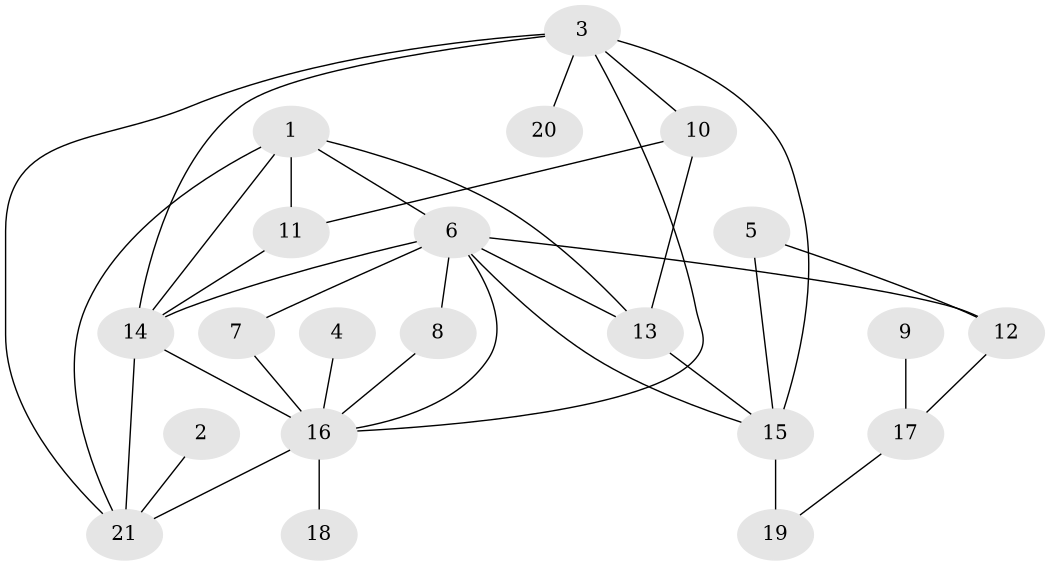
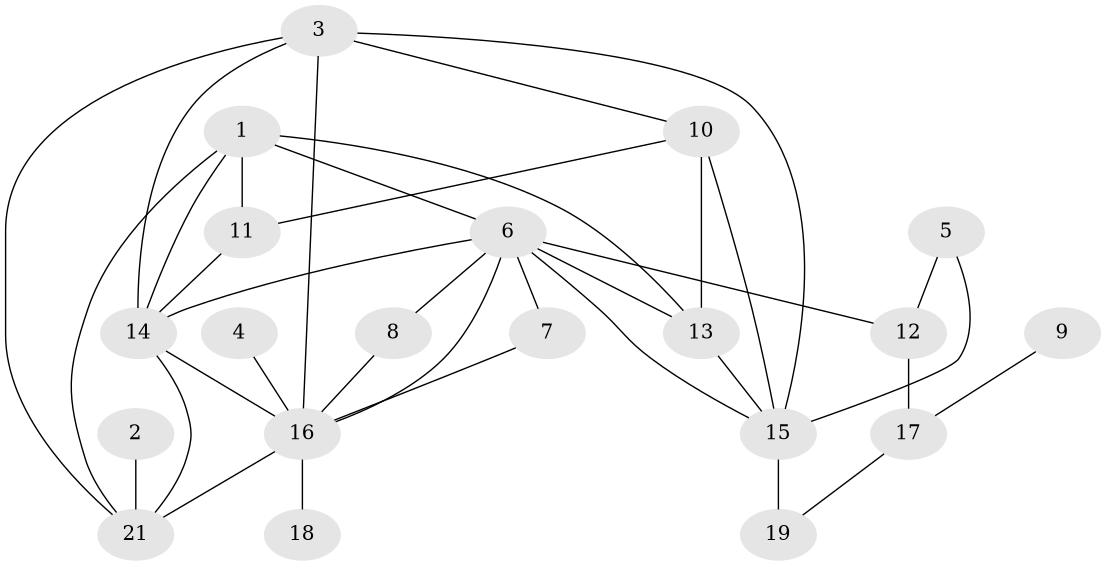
(545, 132) -> none
none -> (745, 282)
